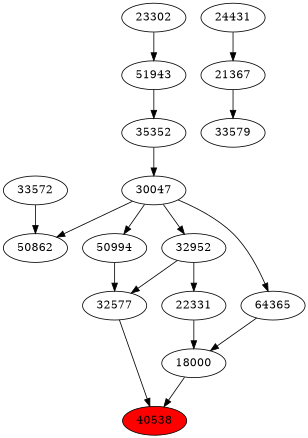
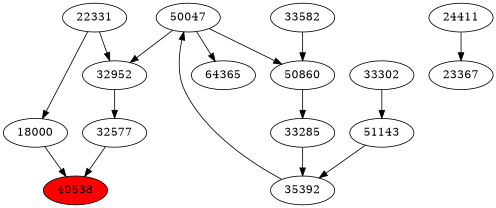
(154, 18) -> (382, 75)
(233, 18) -> (461, 18)
(154, 75) -> (382, 133)
(233, 75) -> (461, 75)
(154, 133) -> (303, 190)
(233, 133) -> none
none -> (303, 133)
(35, 190) -> (303, 18)
(154, 190) -> (188, 18)
(35, 248) -> (303, 75)
(115, 248) -> none
(194, 273) -> (103, 42)
(237, 332) -> none
